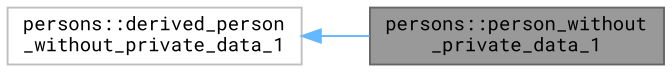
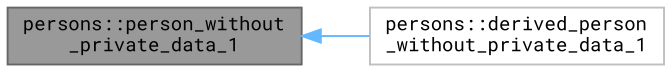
(345, 36) -> (345, 36)
